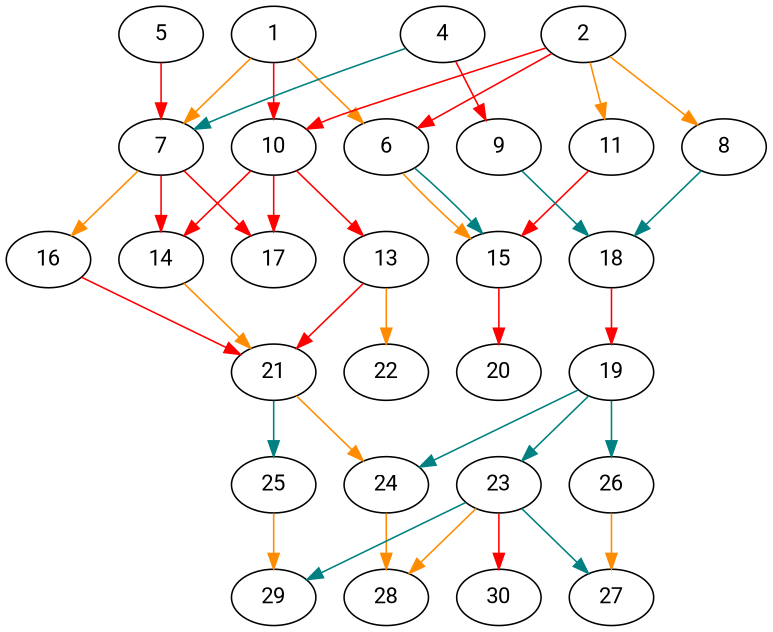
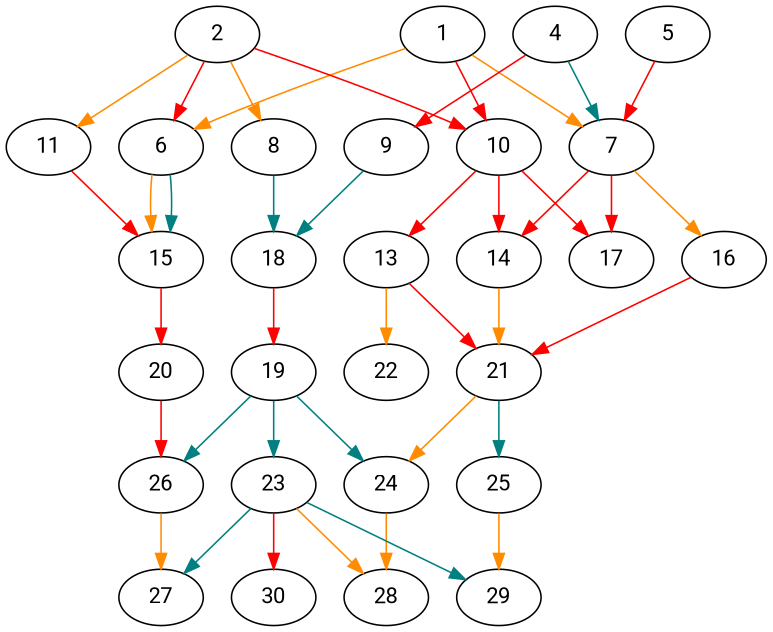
none -> (161, 421)
